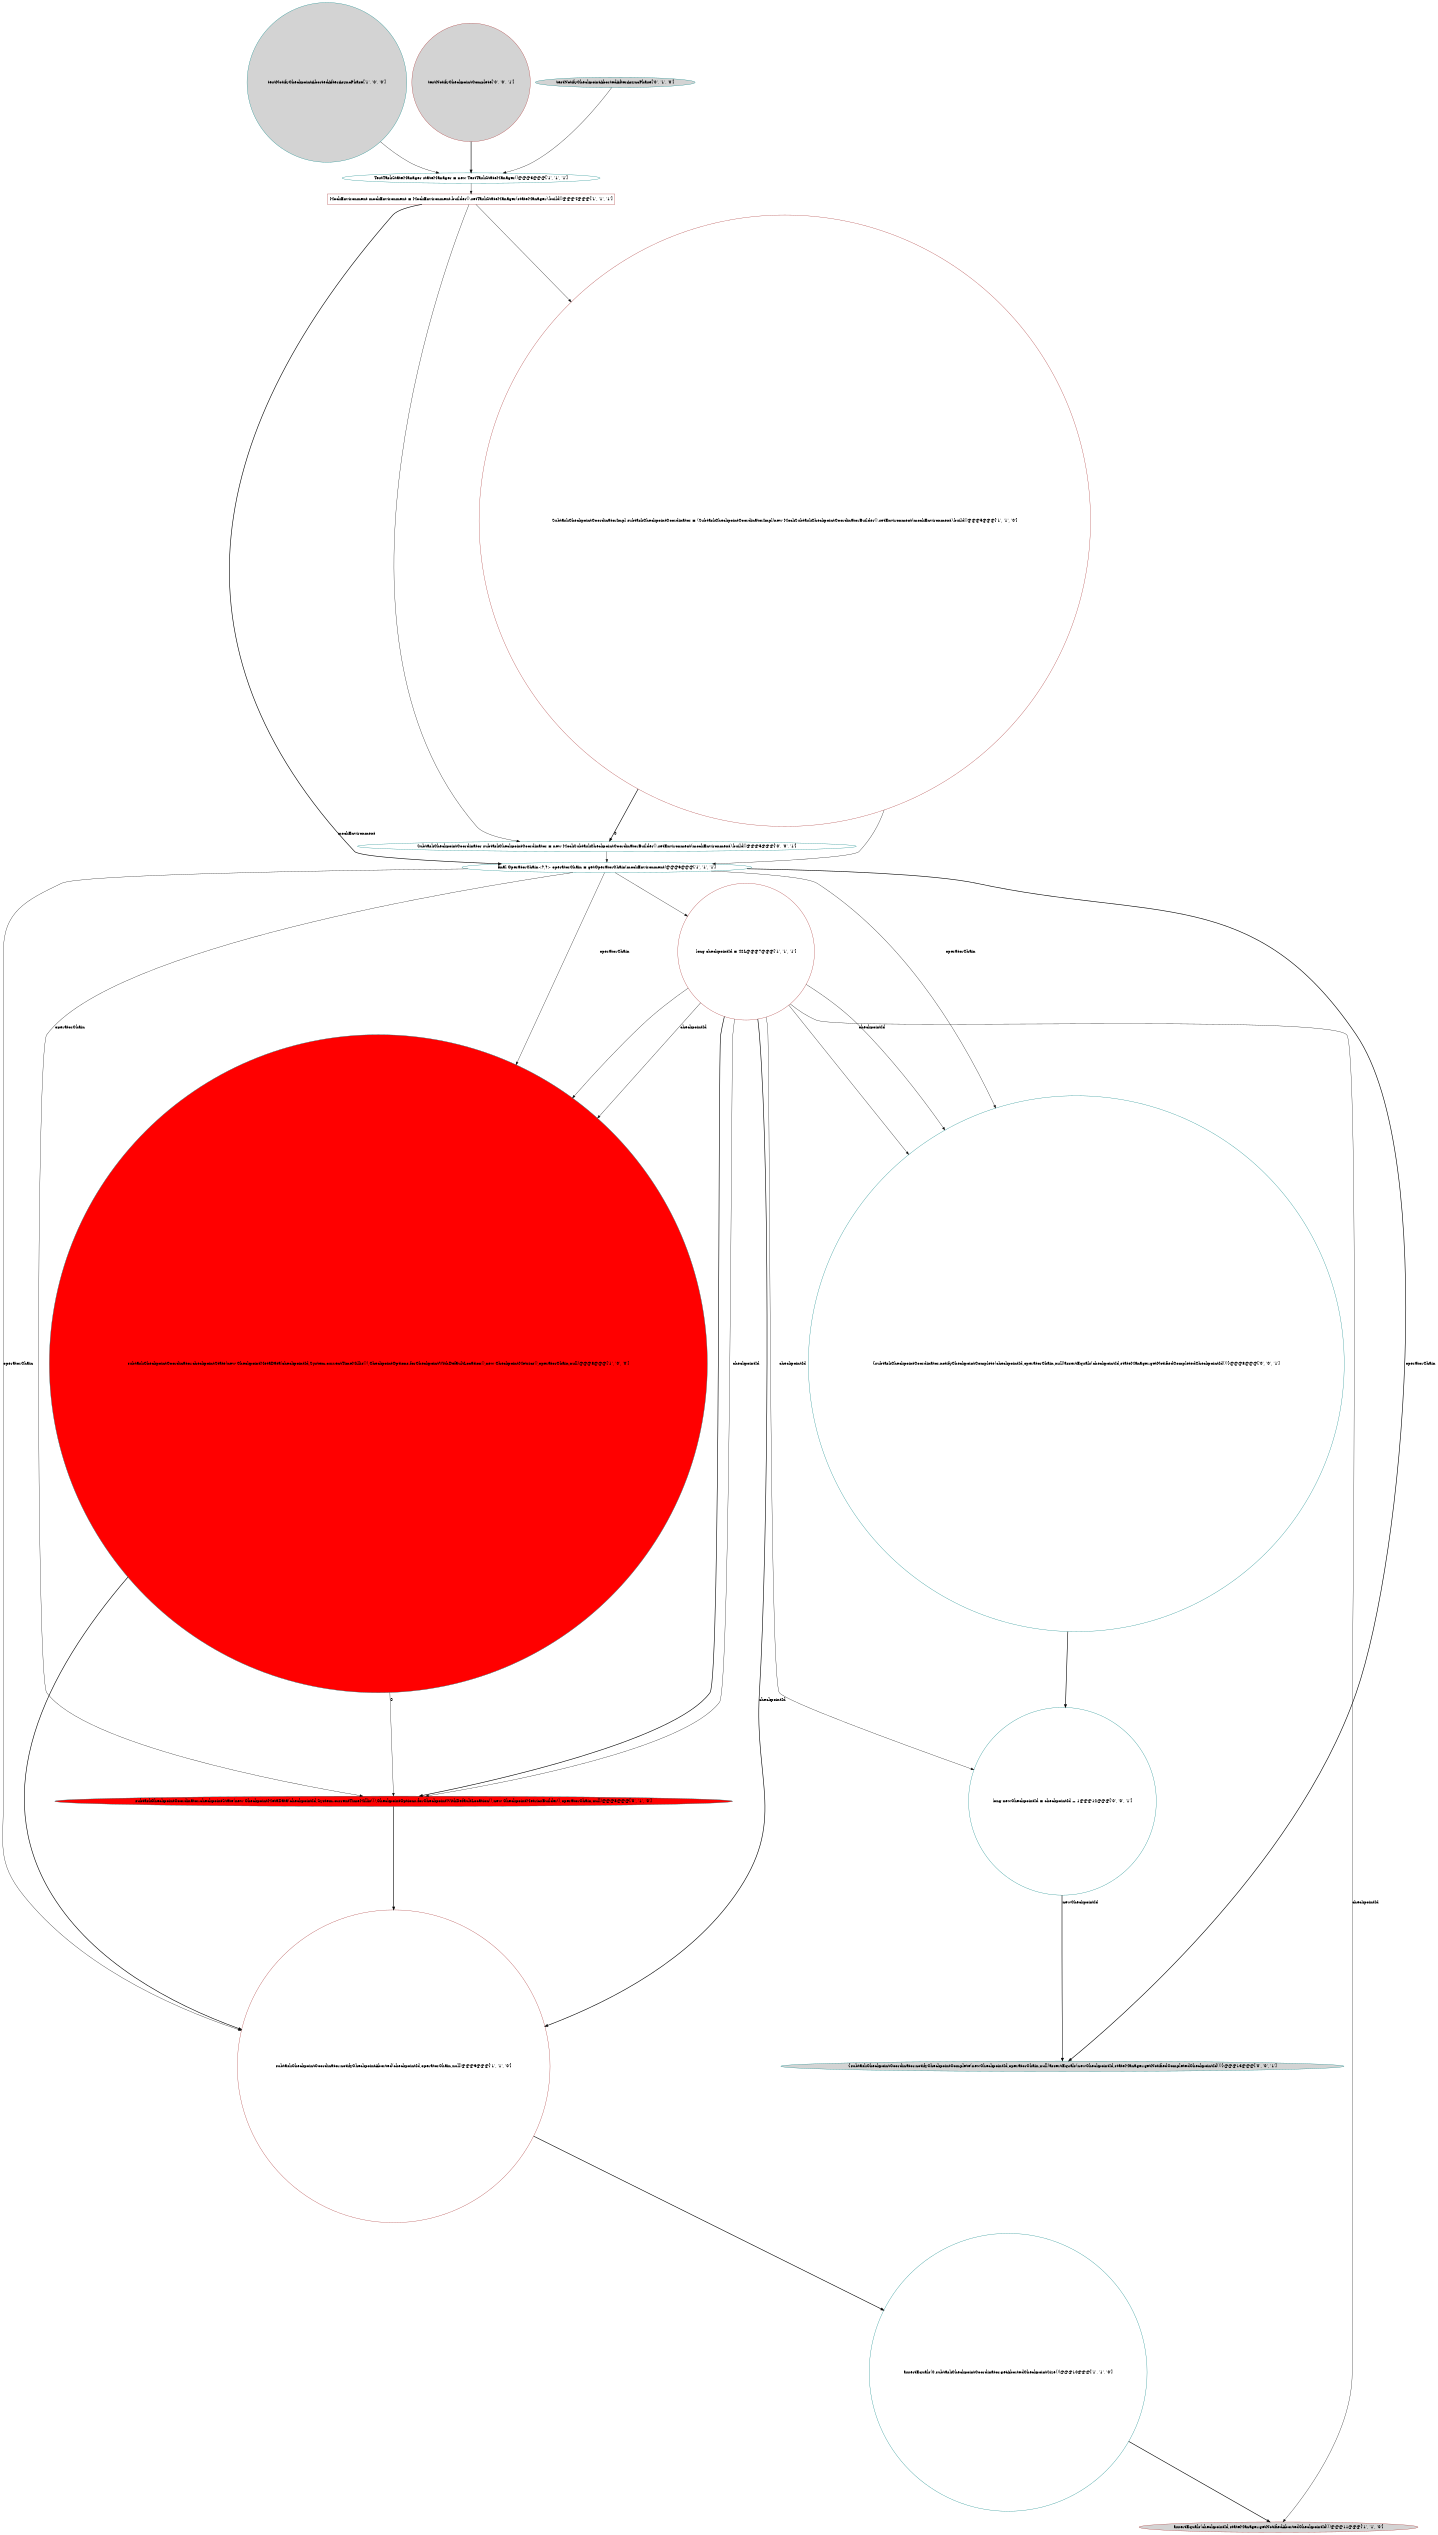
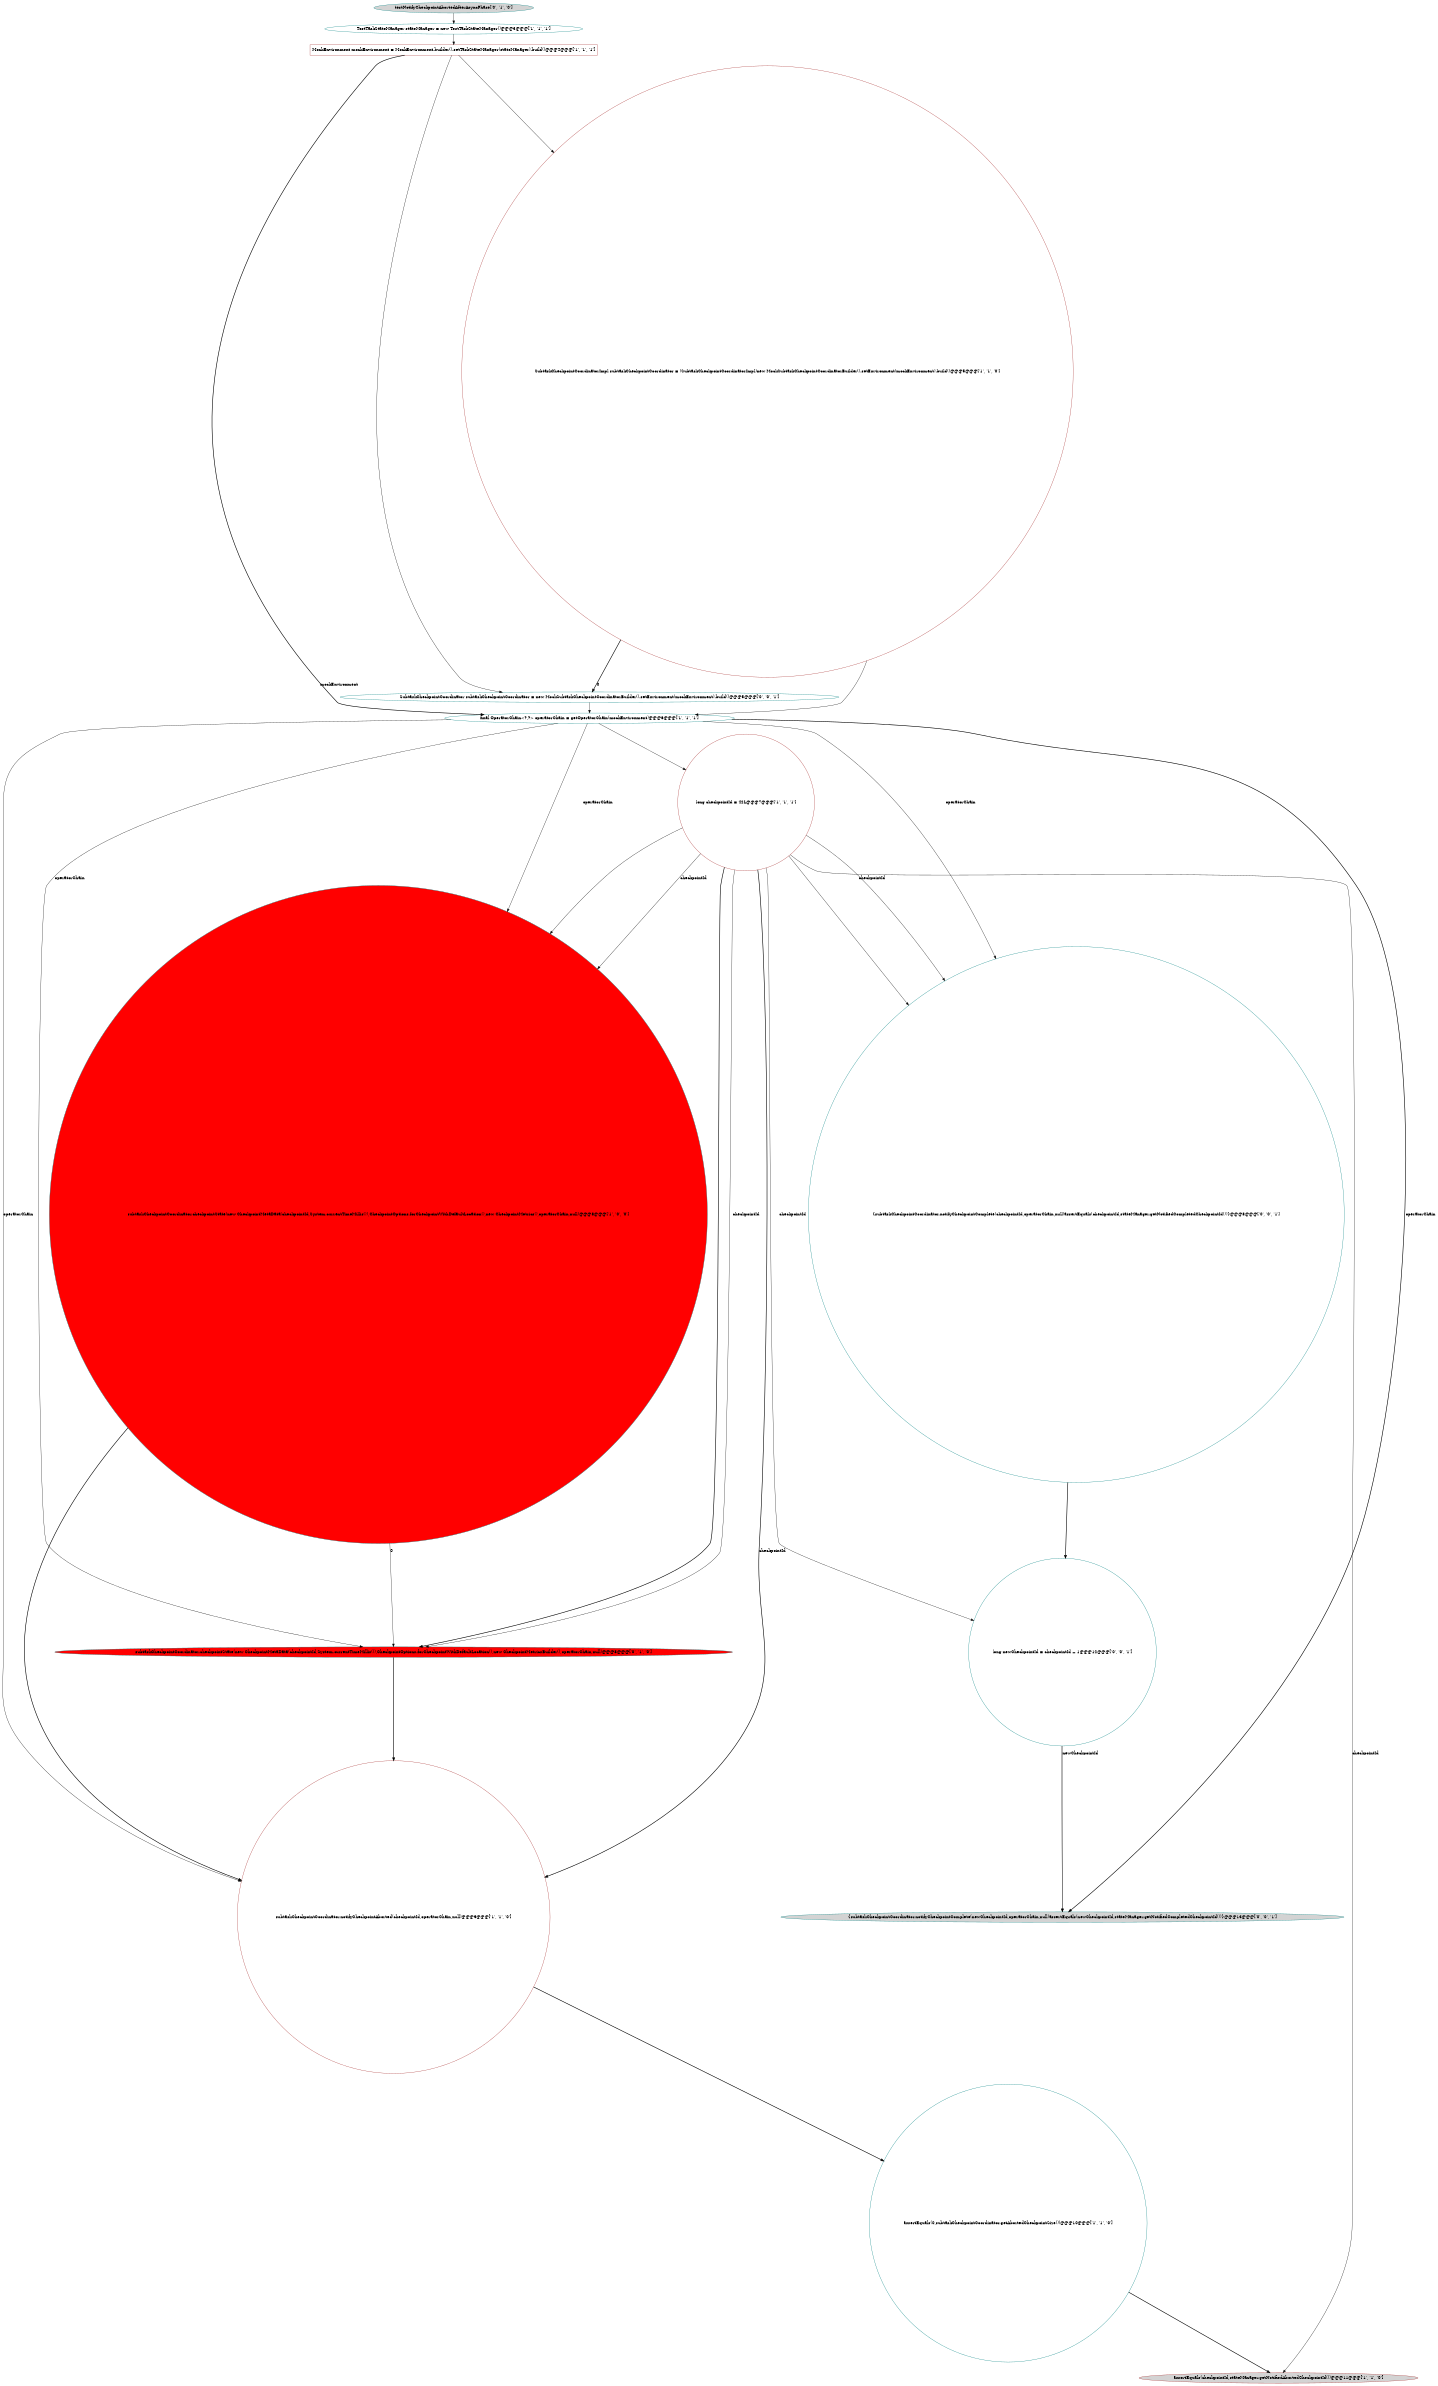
(327, 82) -> none
(471, 82) -> none
